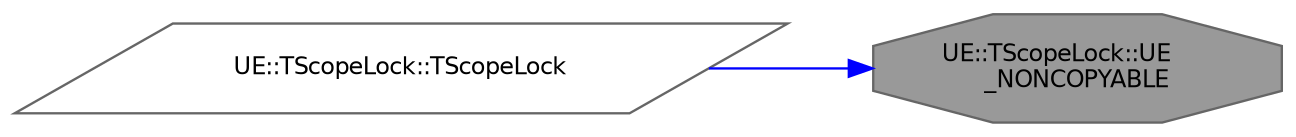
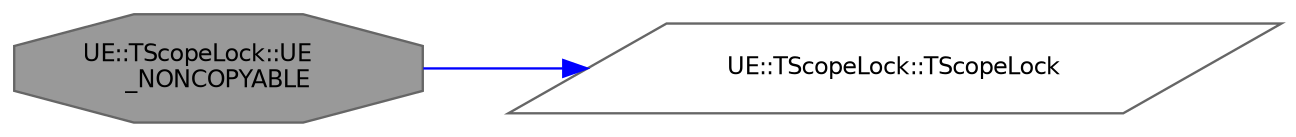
(779, 68) -> (493, 68)
